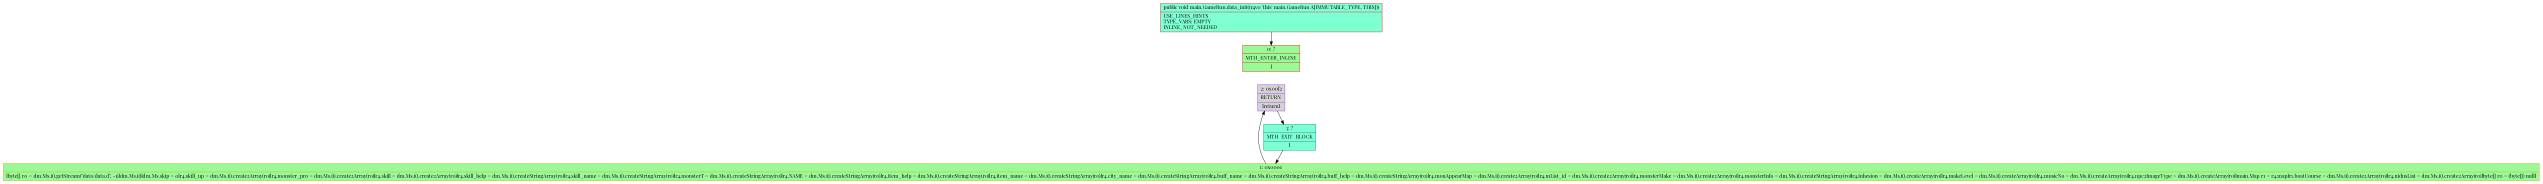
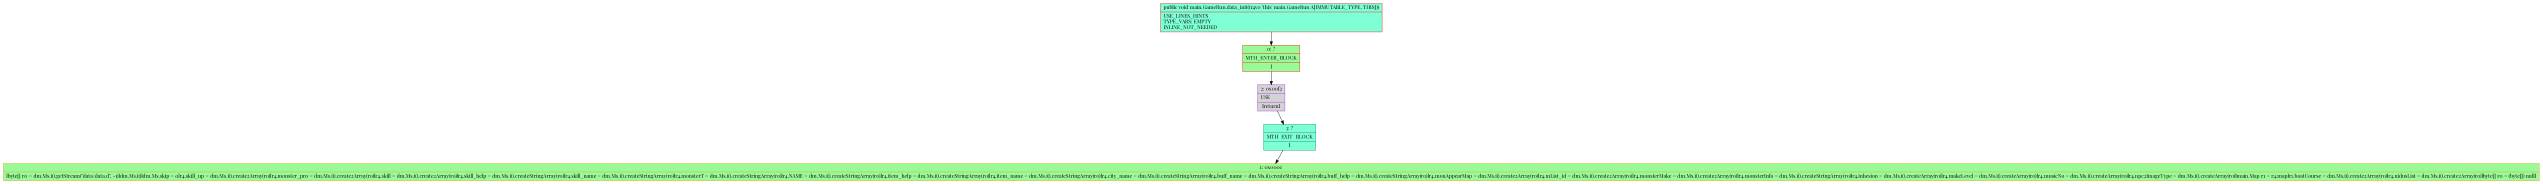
(1271, 58) -> (1271, 58)
(1271, 98) -> (1265, 98)
(1258, 139) -> (1271, 76)
